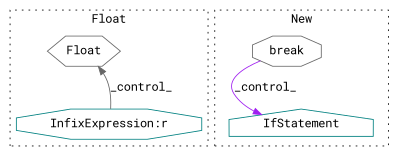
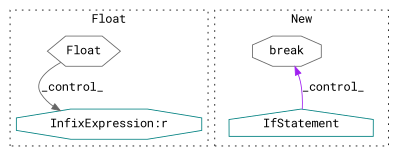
(232, 83) -> (302, 92)
(110, 90) -> (40, 82)
